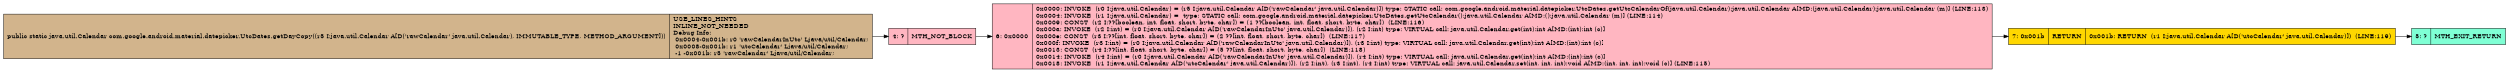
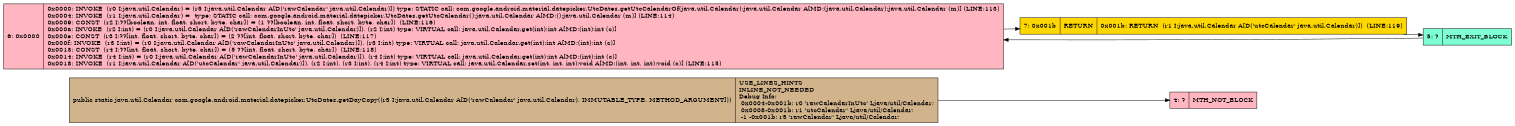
(982, 36) -> (1216, 40)
(2468, 36) -> (1477, 37)
